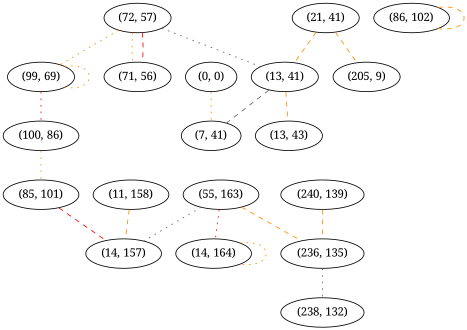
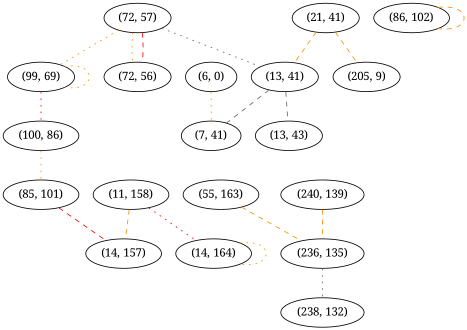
(138, 77) -> (138, 77)
(211, 77) -> (211, 77)
(287, 106) -> (287, 106)
(172, 224) -> none
(217, 224) -> (172, 224)
